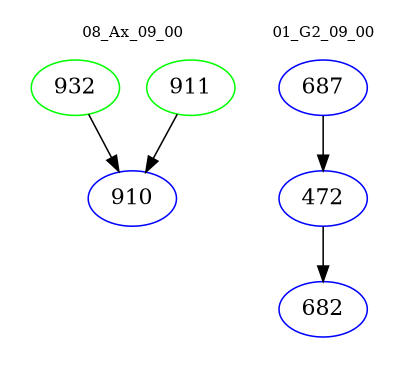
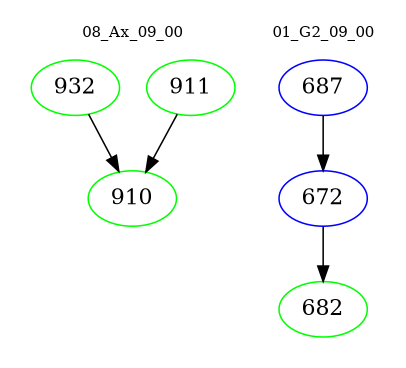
(132, 199) -> (132, 199)
(323, 199) -> (323, 199)
(323, 309) -> (323, 309)
